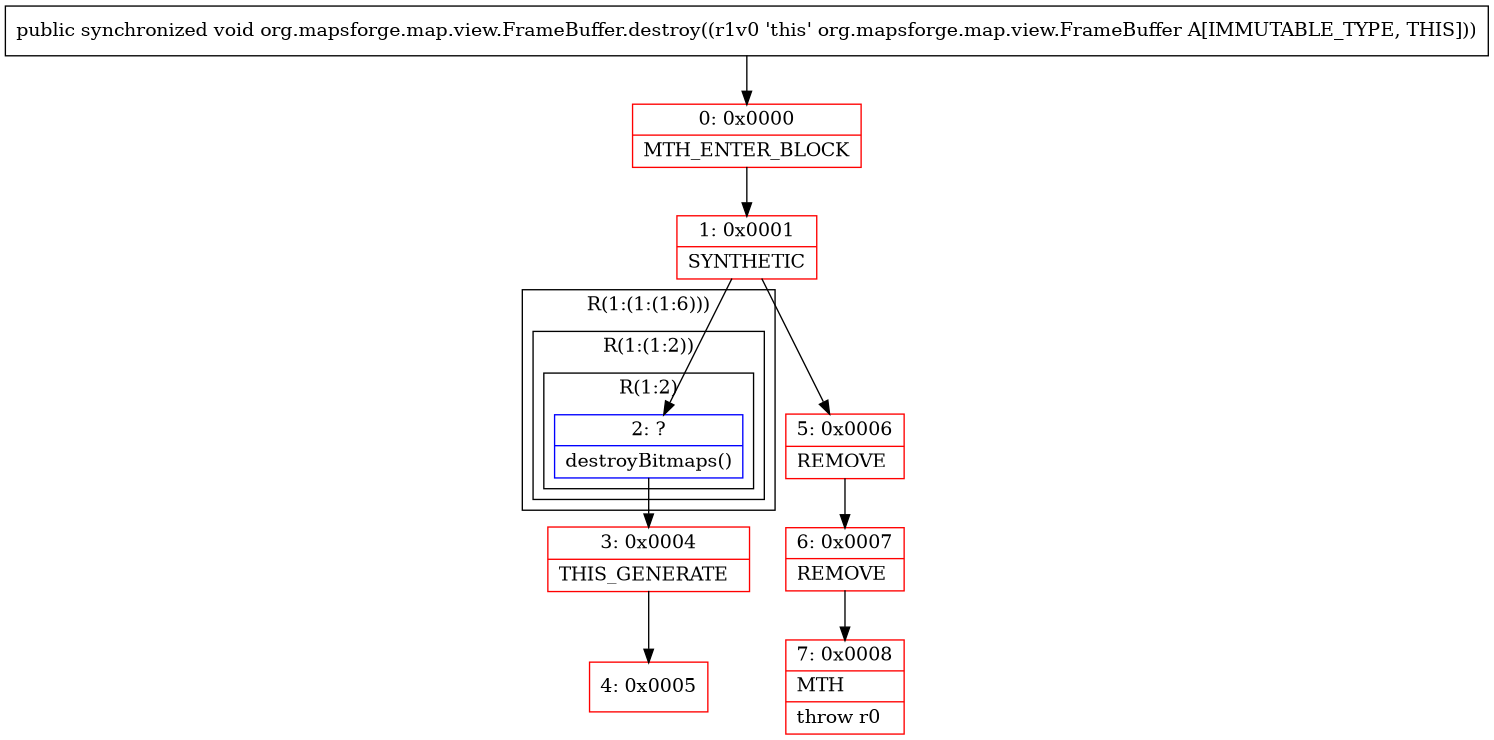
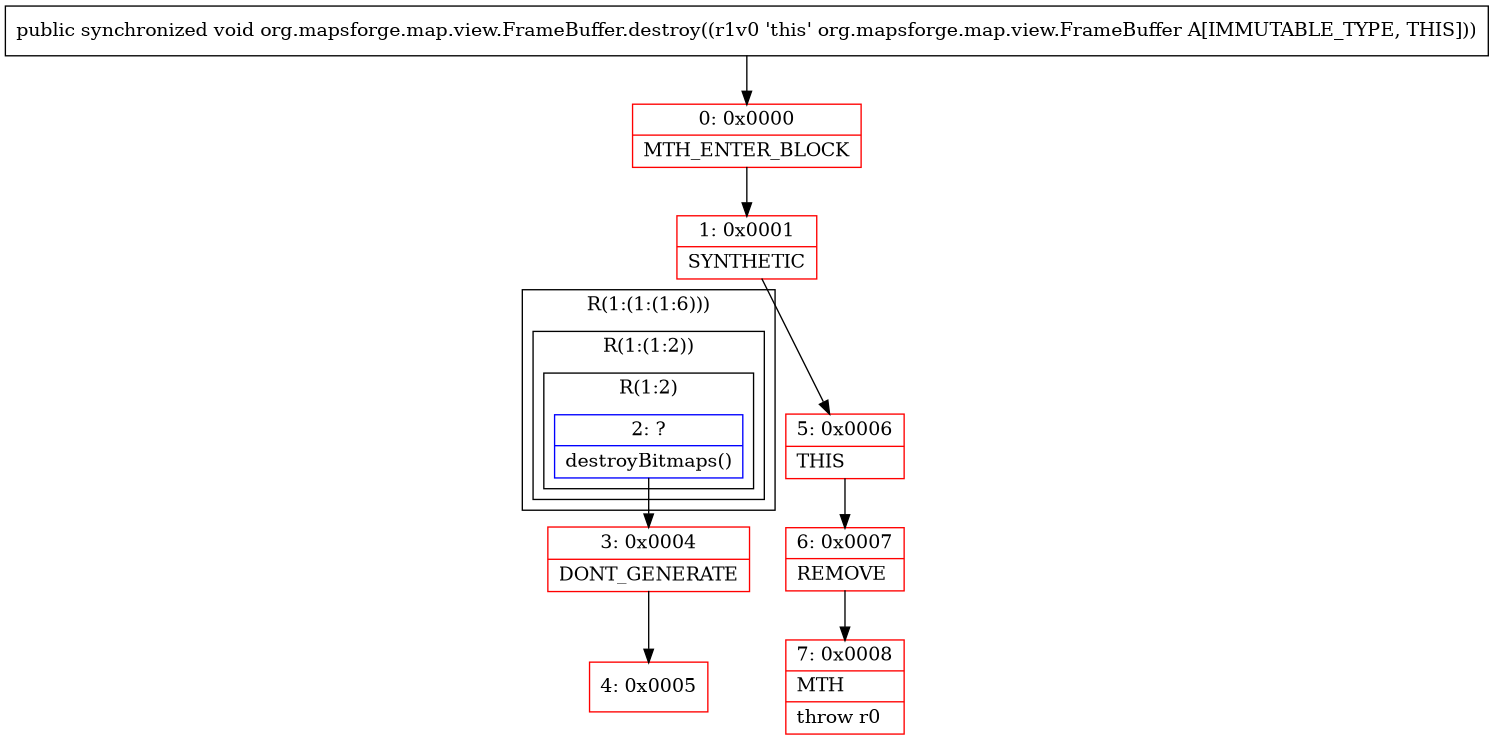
(701, 340) -> none
(842, 462) -> (821, 462)
(644, 575) -> (649, 575)
